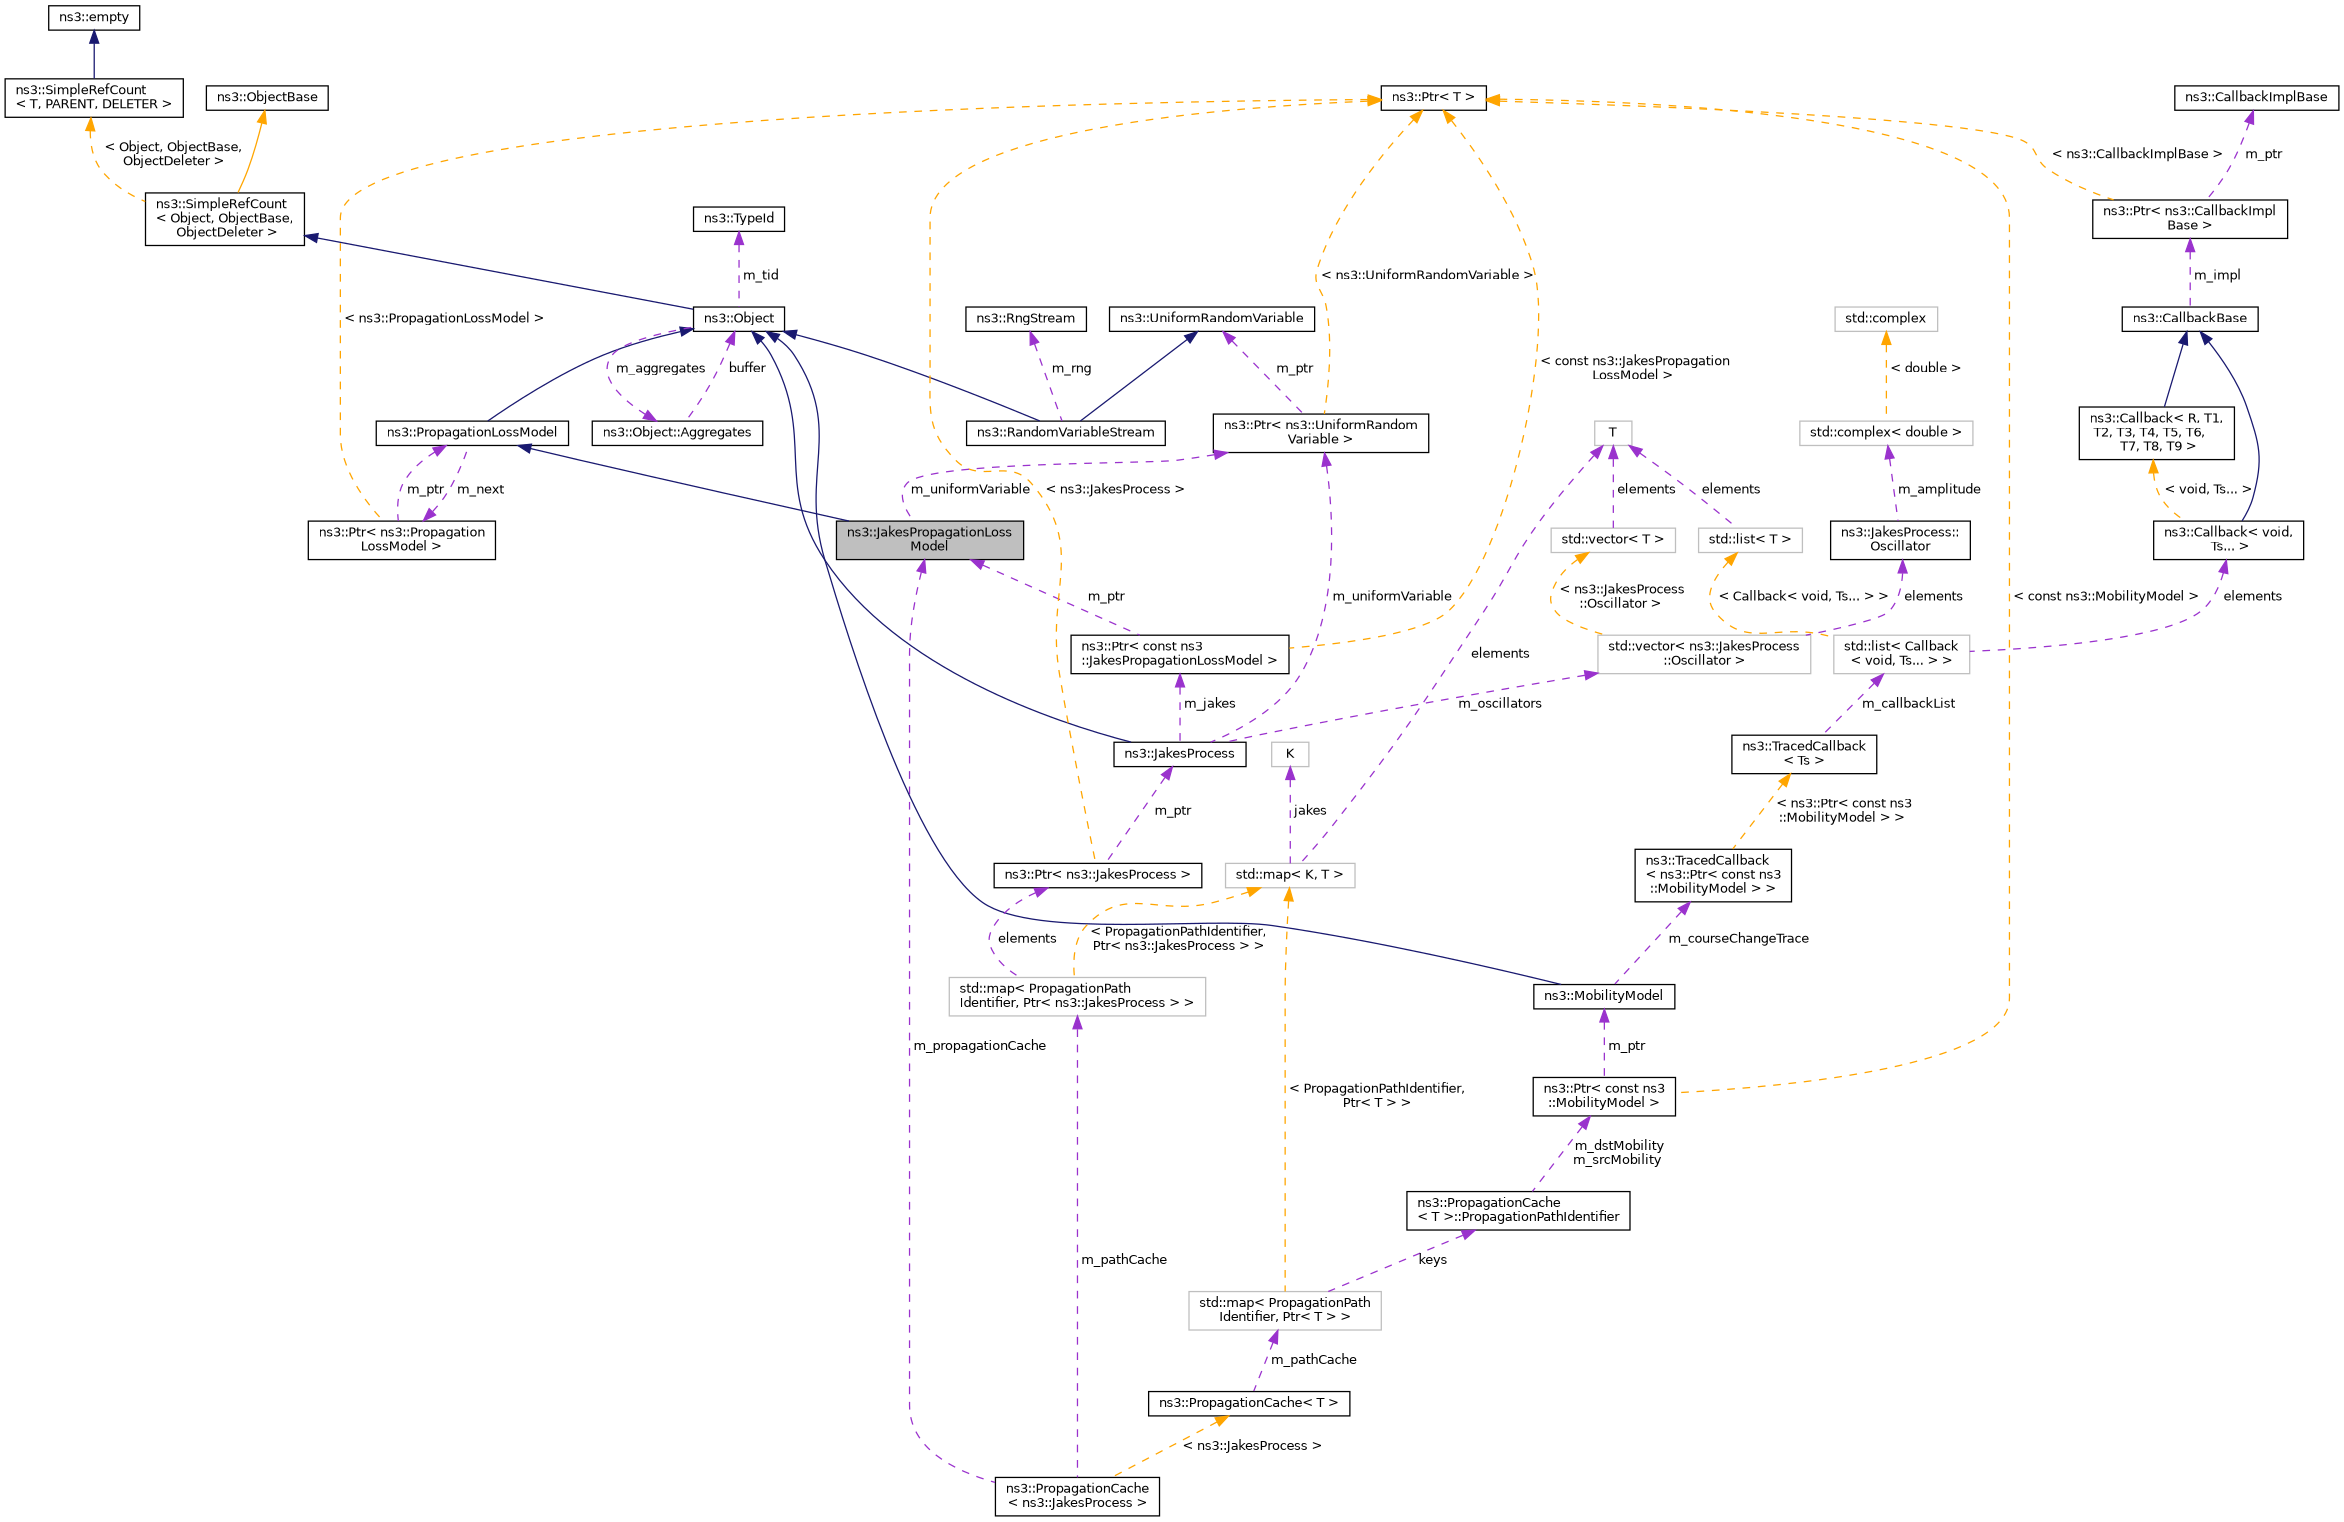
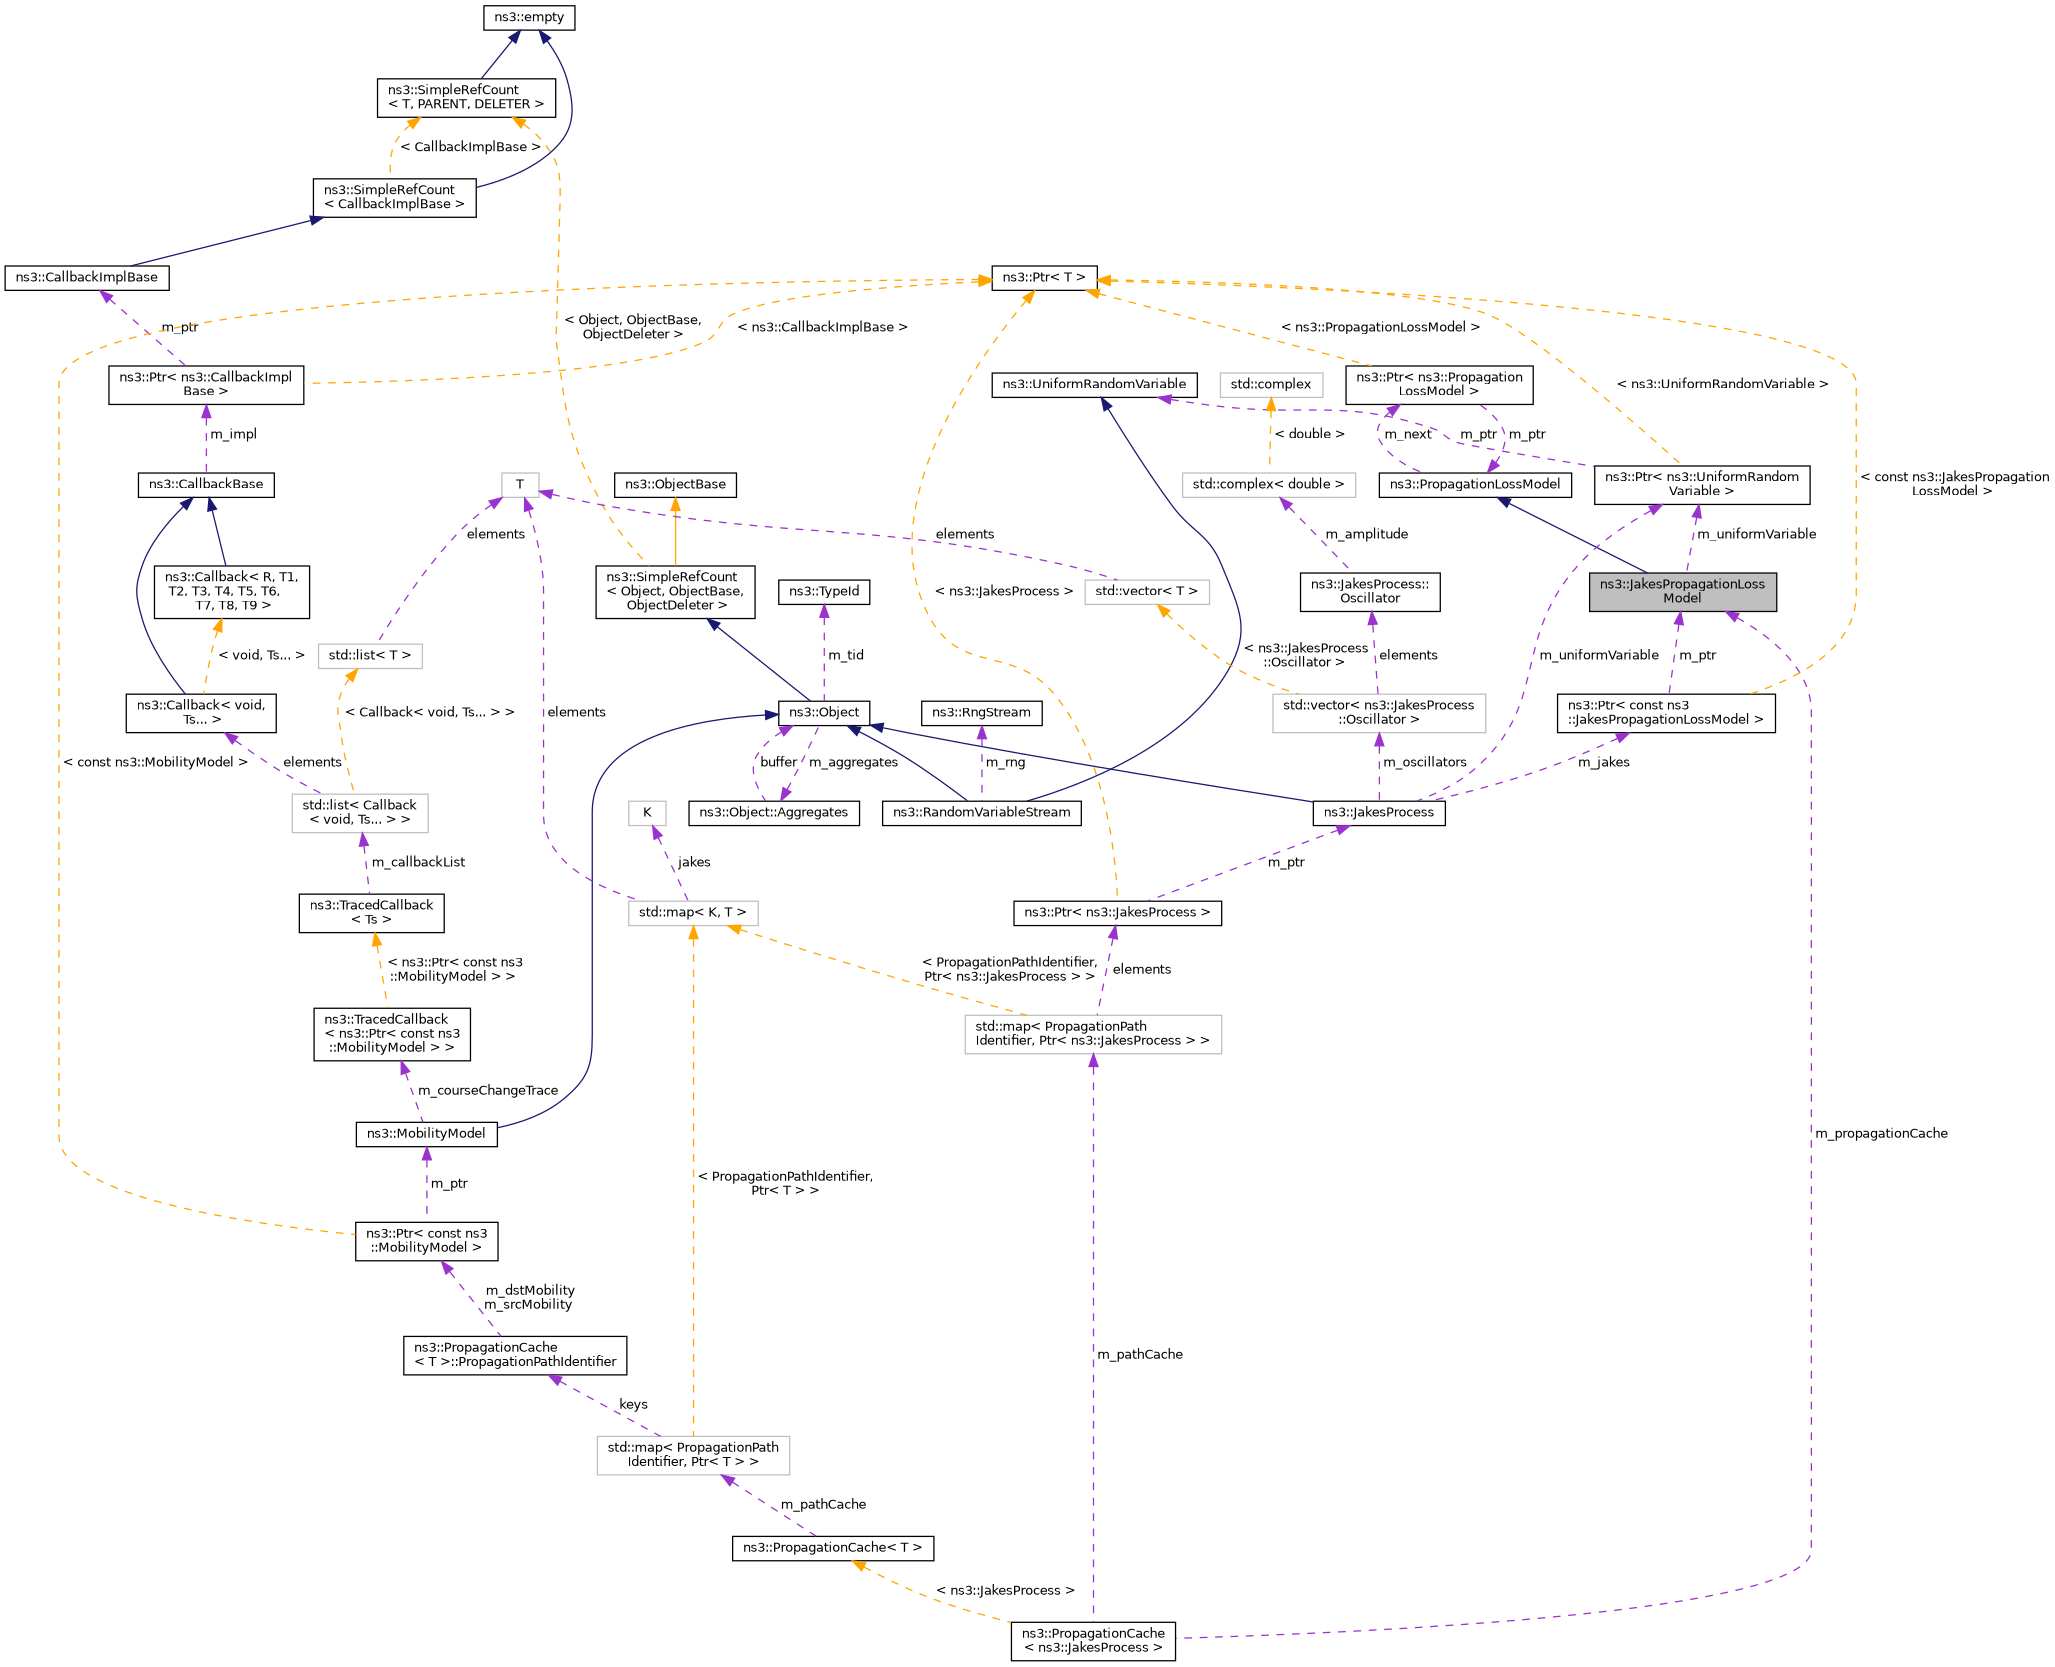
none -> (395, 198)
(579, 366) -> none
